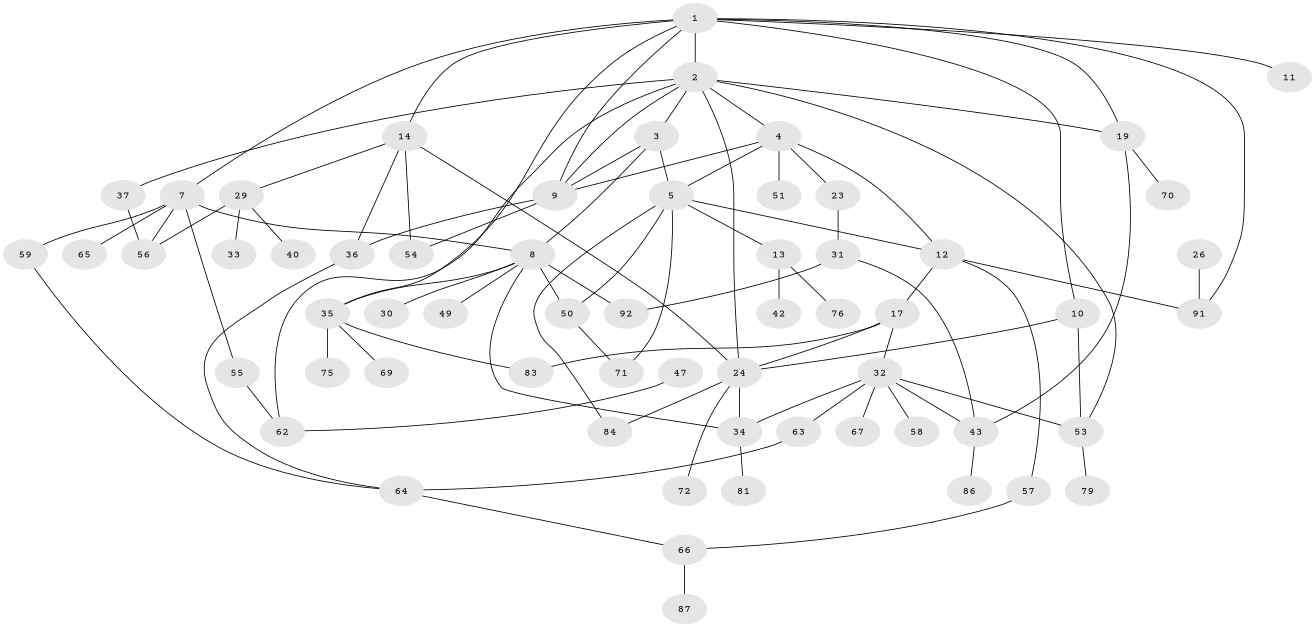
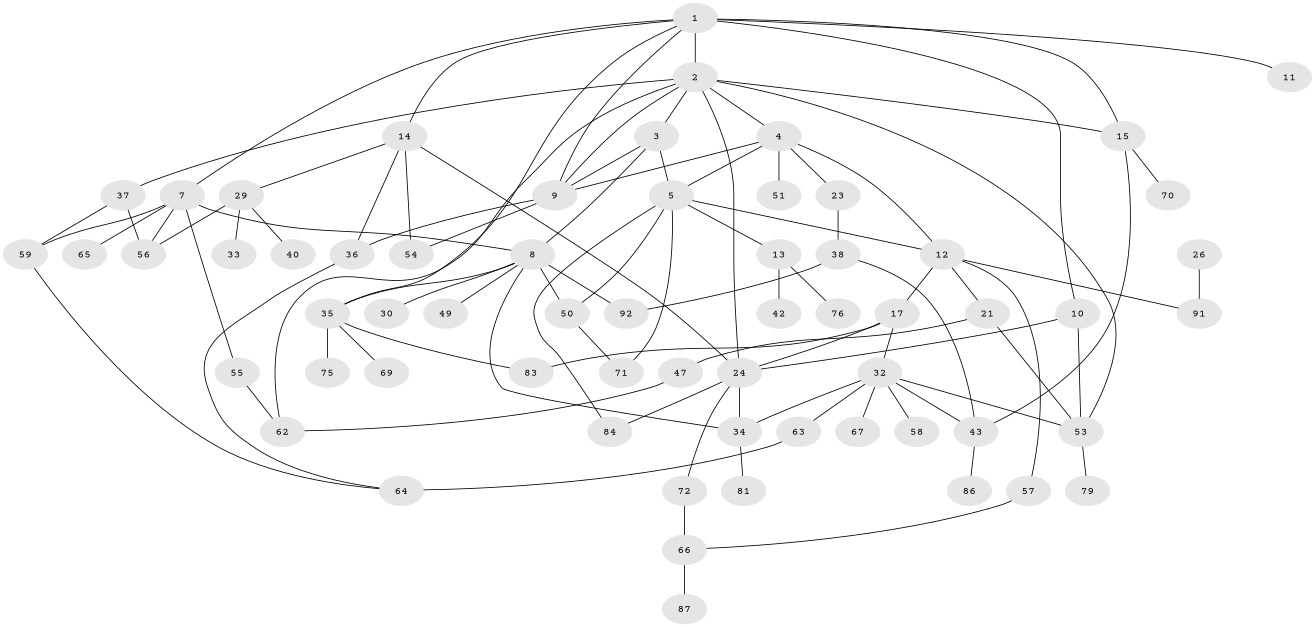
(1083, 47) -> none
(1123, 136) -> (1123, 136)
none -> (74, 225)
(838, 254) -> (838, 254)
none -> (987, 314)
(543, 520) -> (685, 520)
